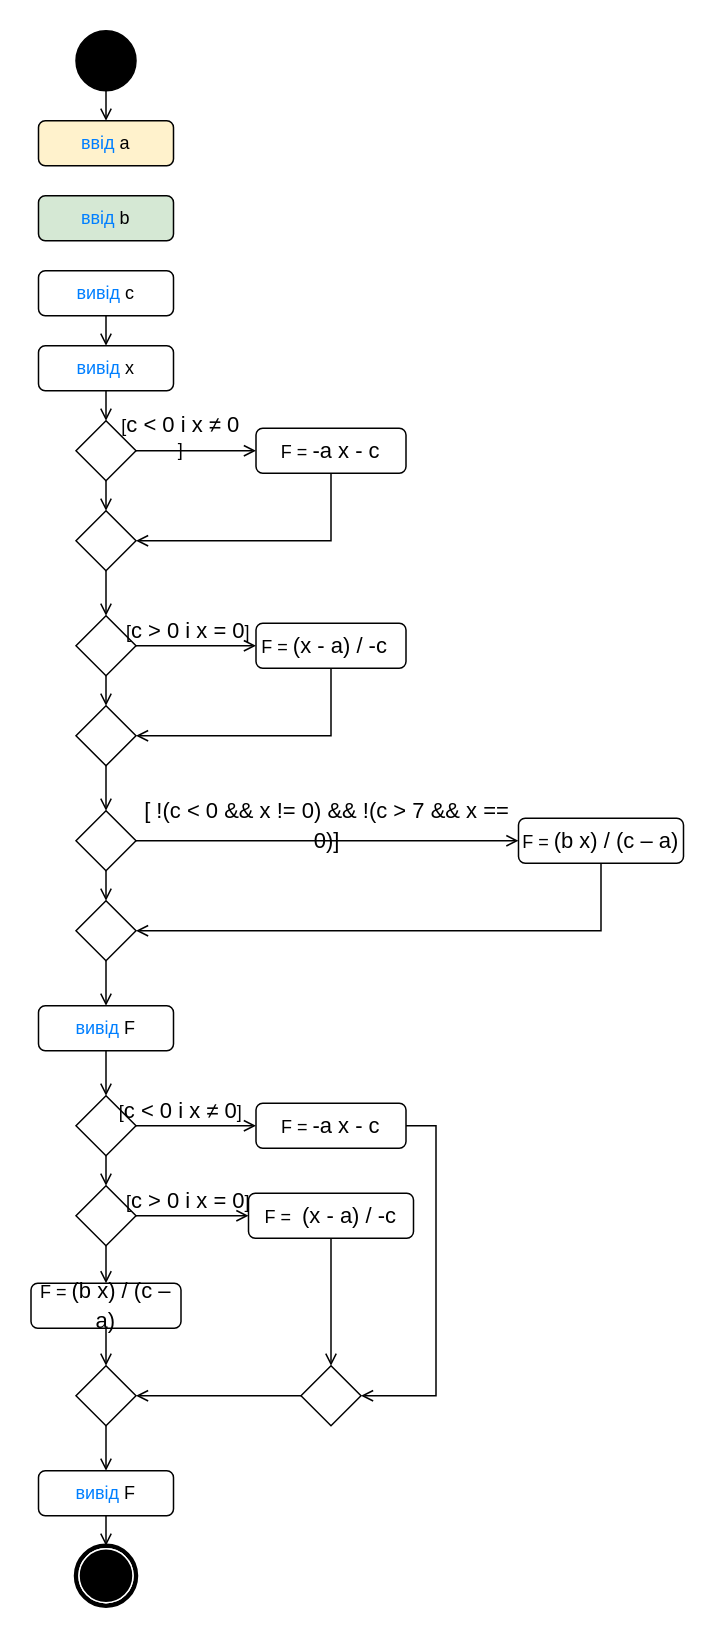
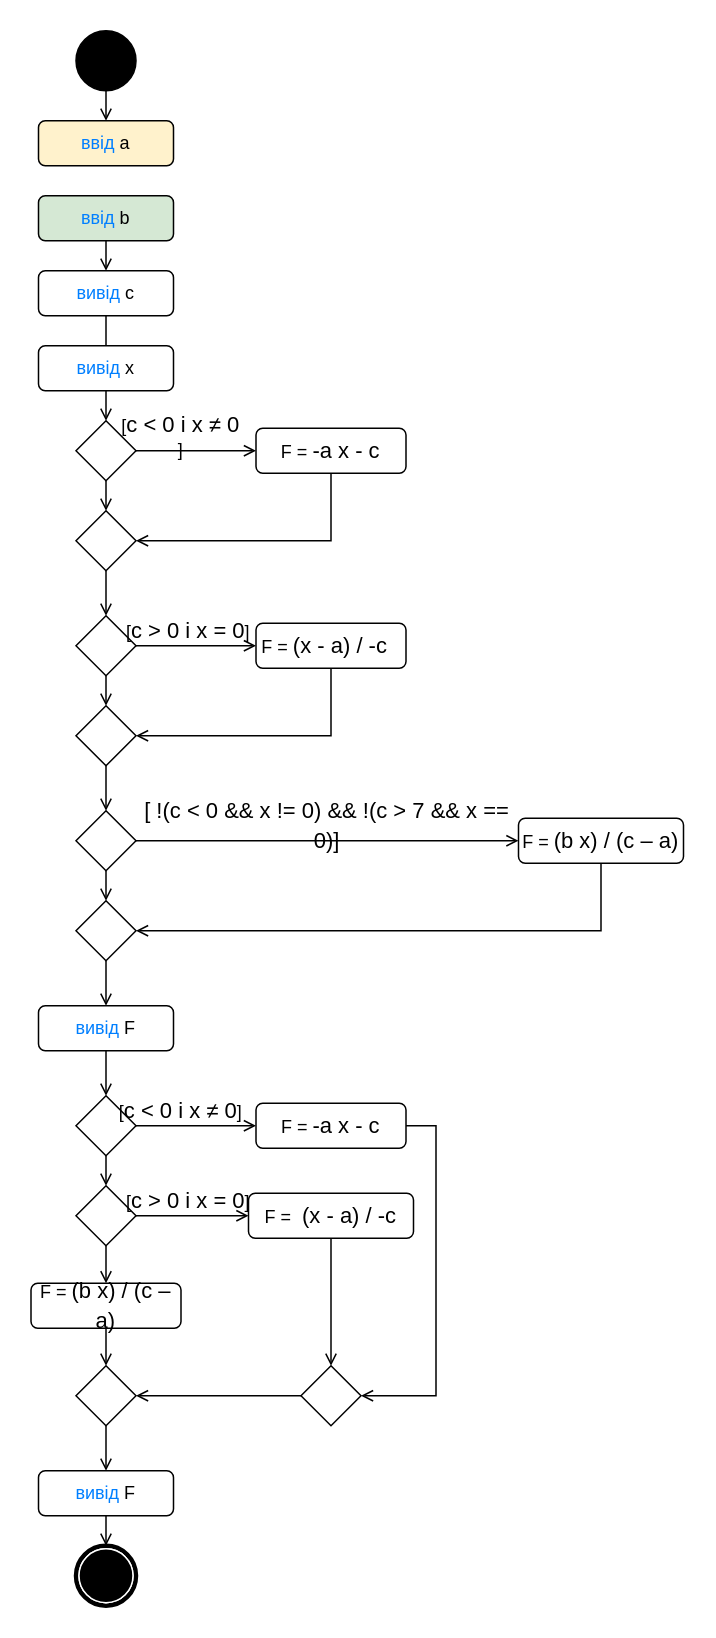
none -> (106, 254)
(106, 338) -> (106, 339)
